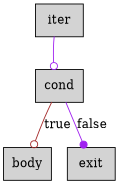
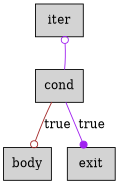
(53, 49) -> (65, 57)
(92, 125) -> (92, 125)
